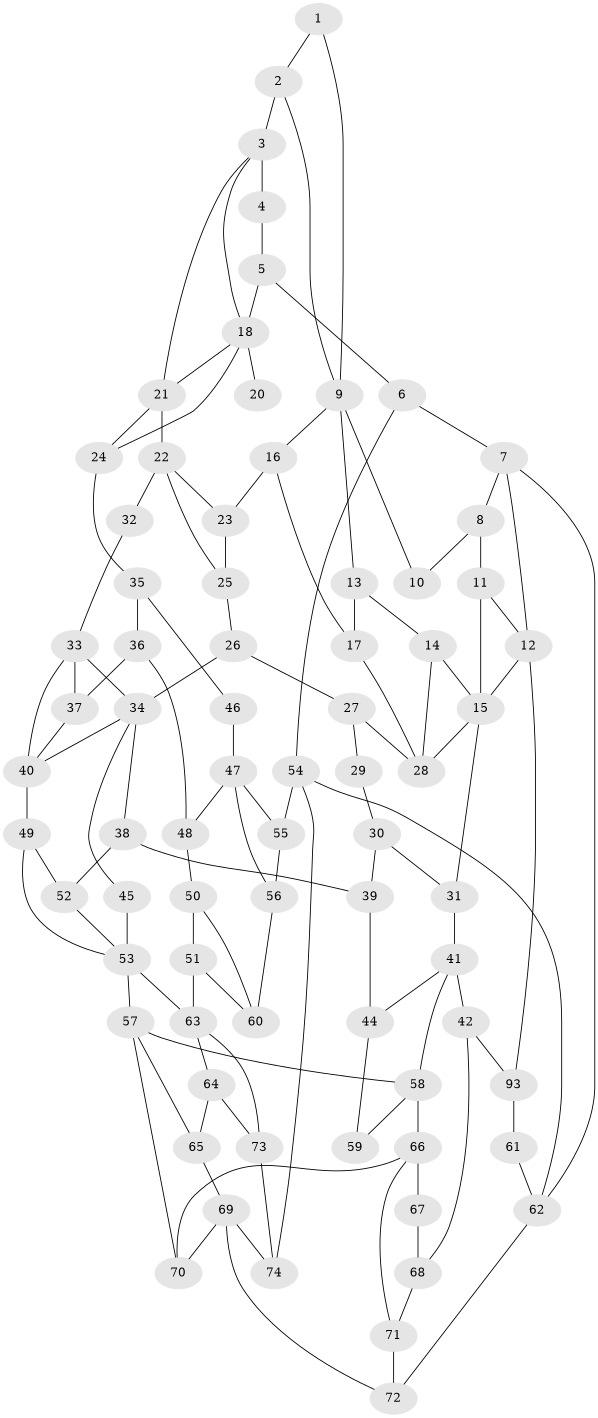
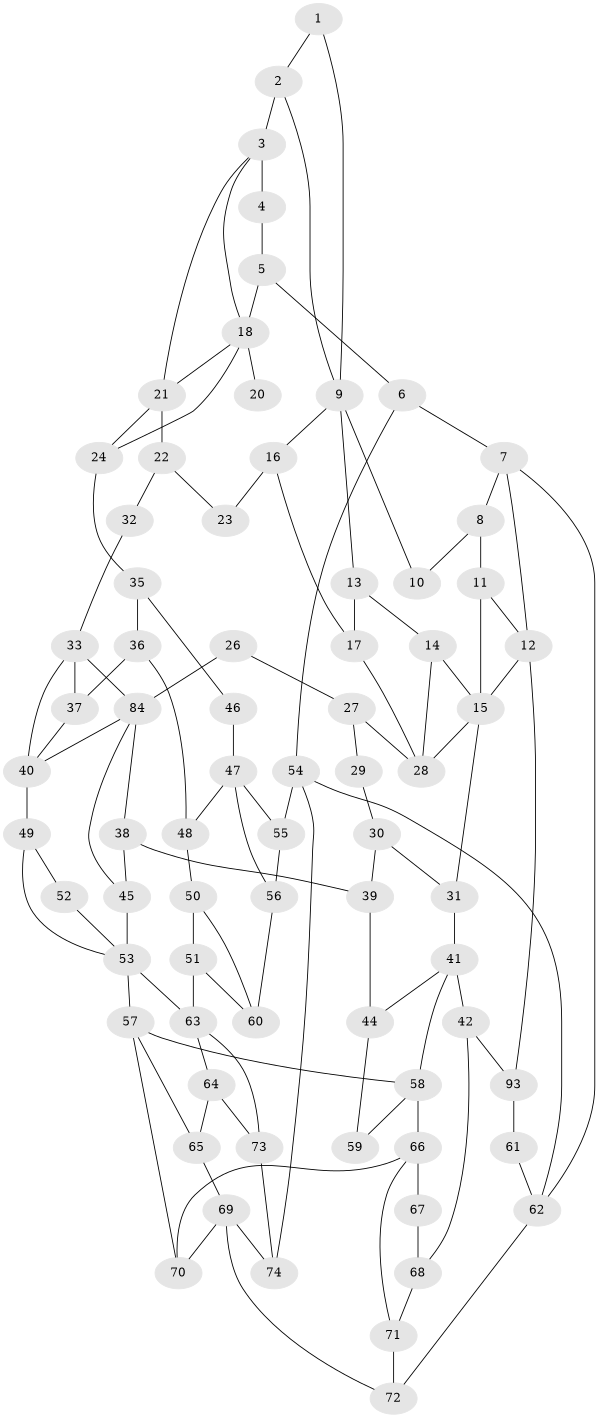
(226, 583) -> none
(138, 709) -> (138, 709)
(93, 867) -> (125, 866)
